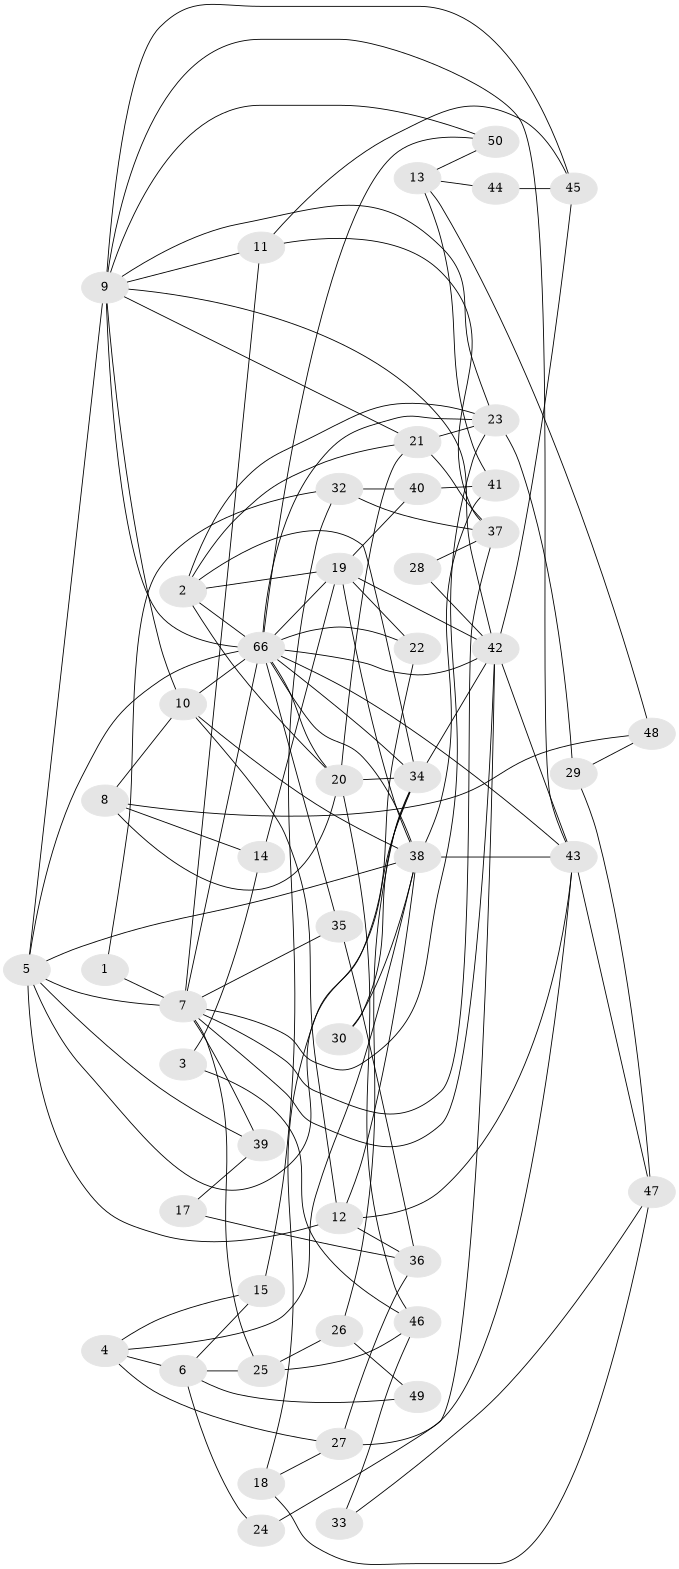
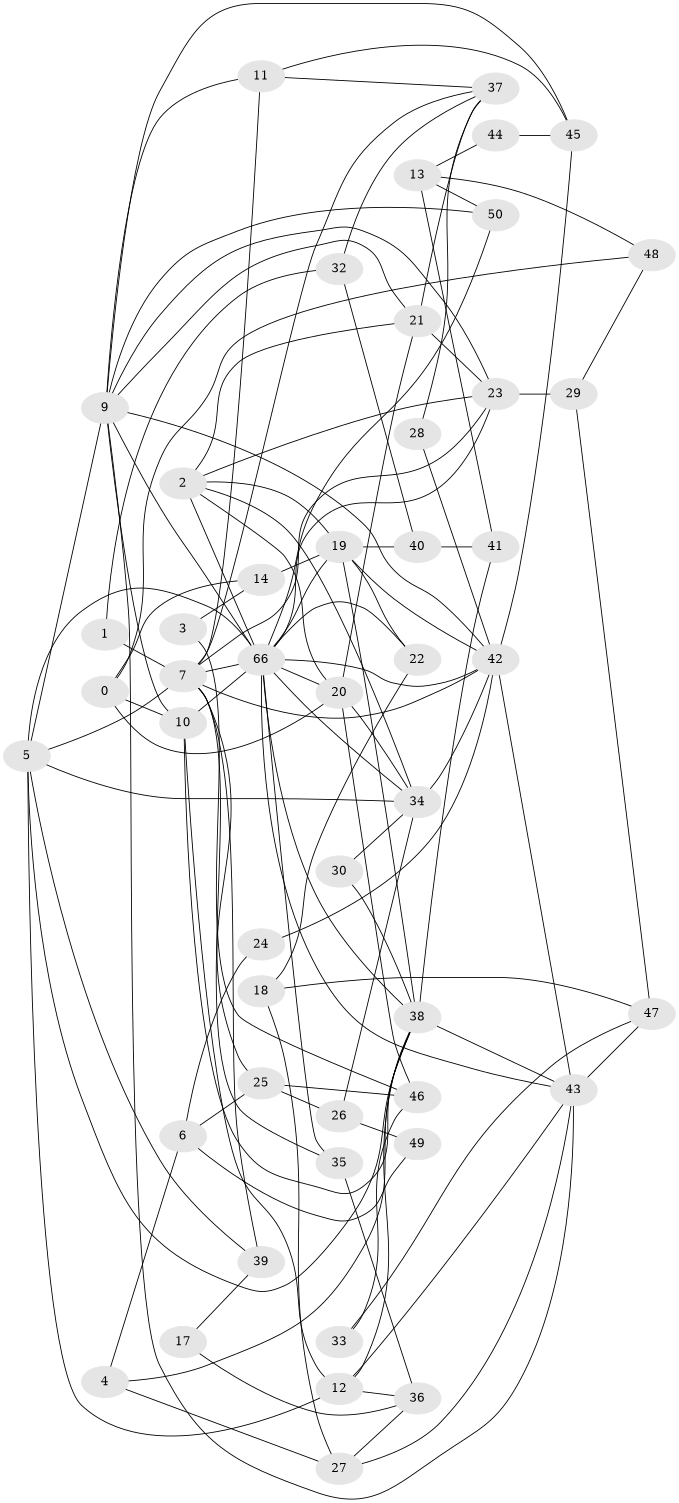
(105, 801) -> (105, 692)
(261, 1291) -> none
